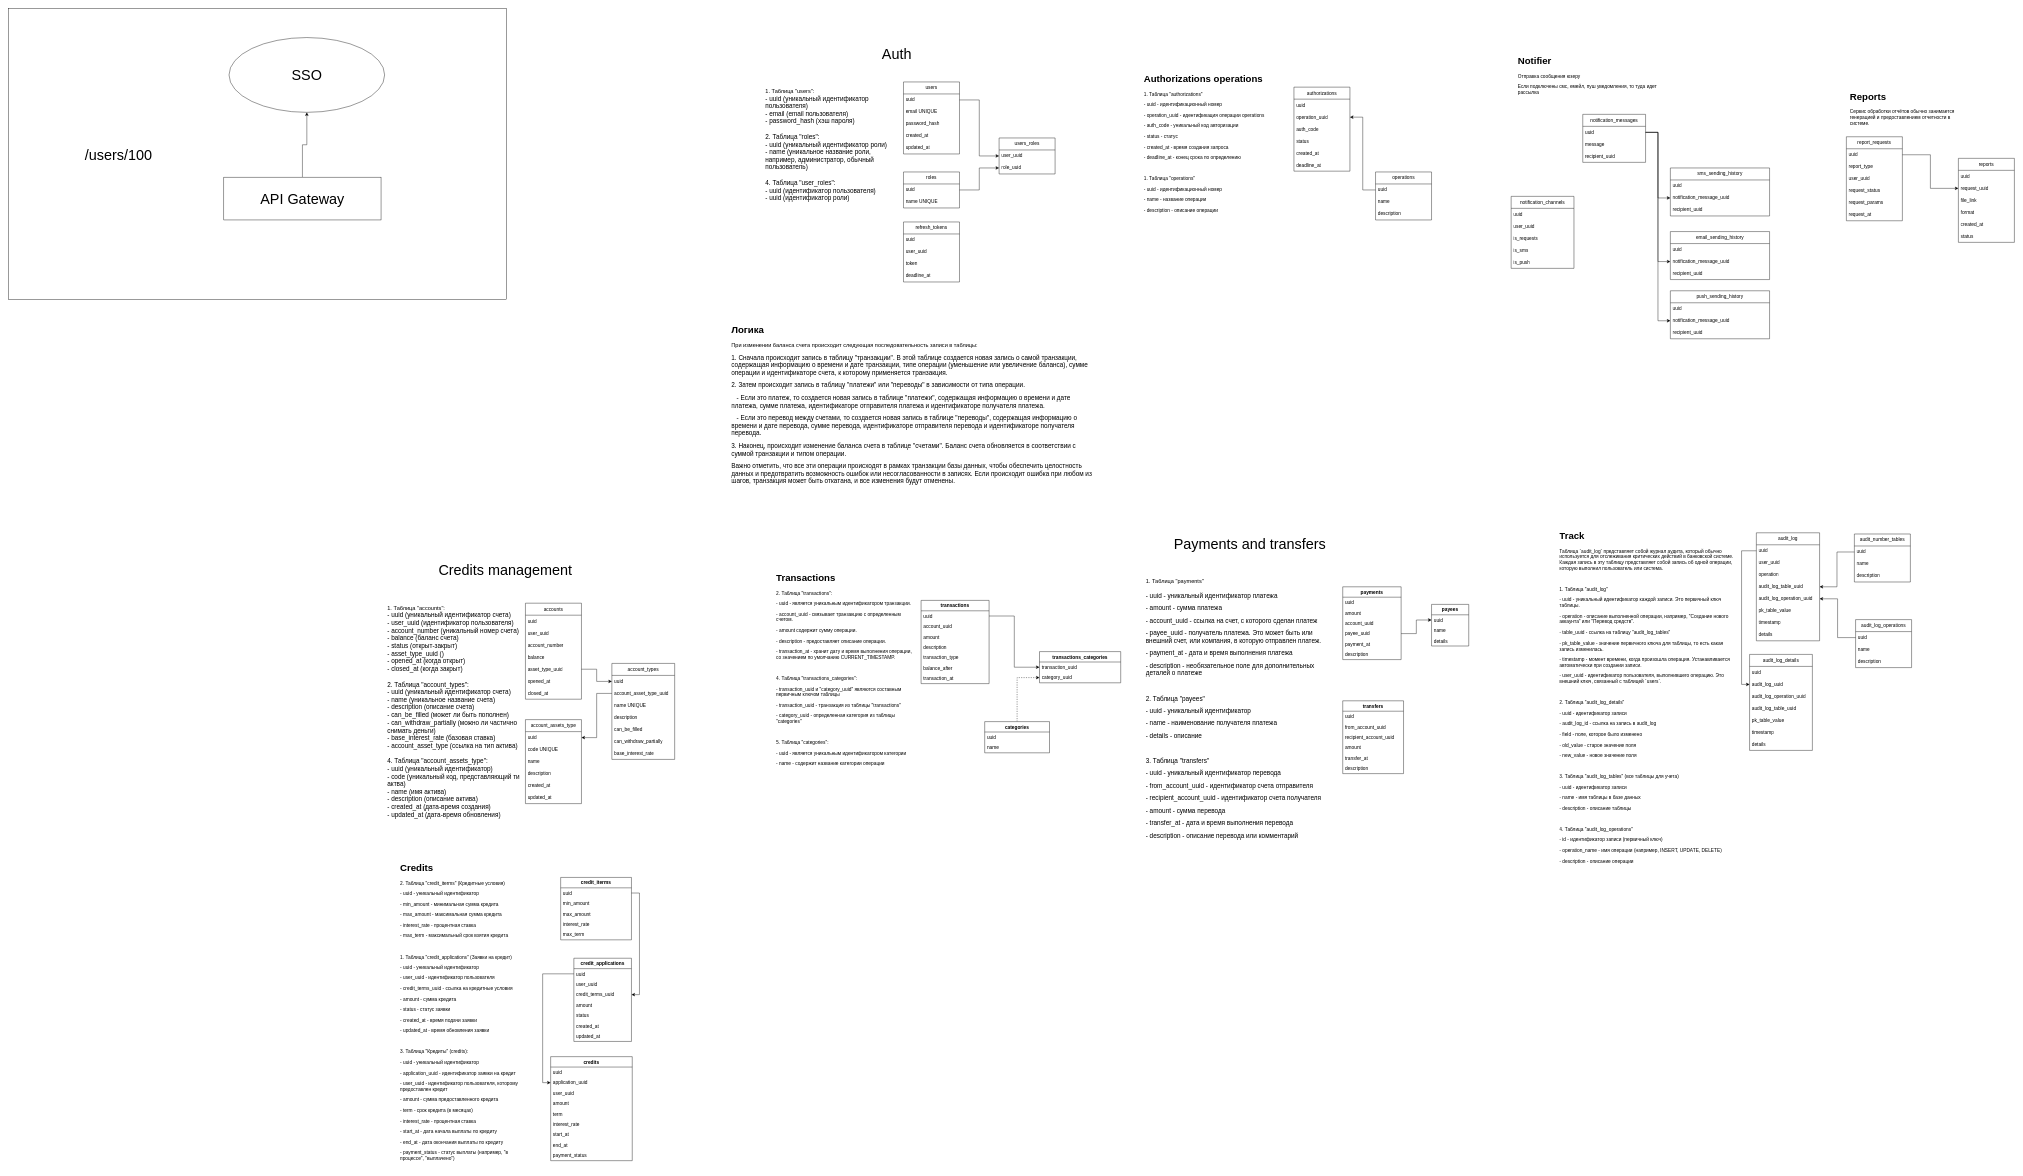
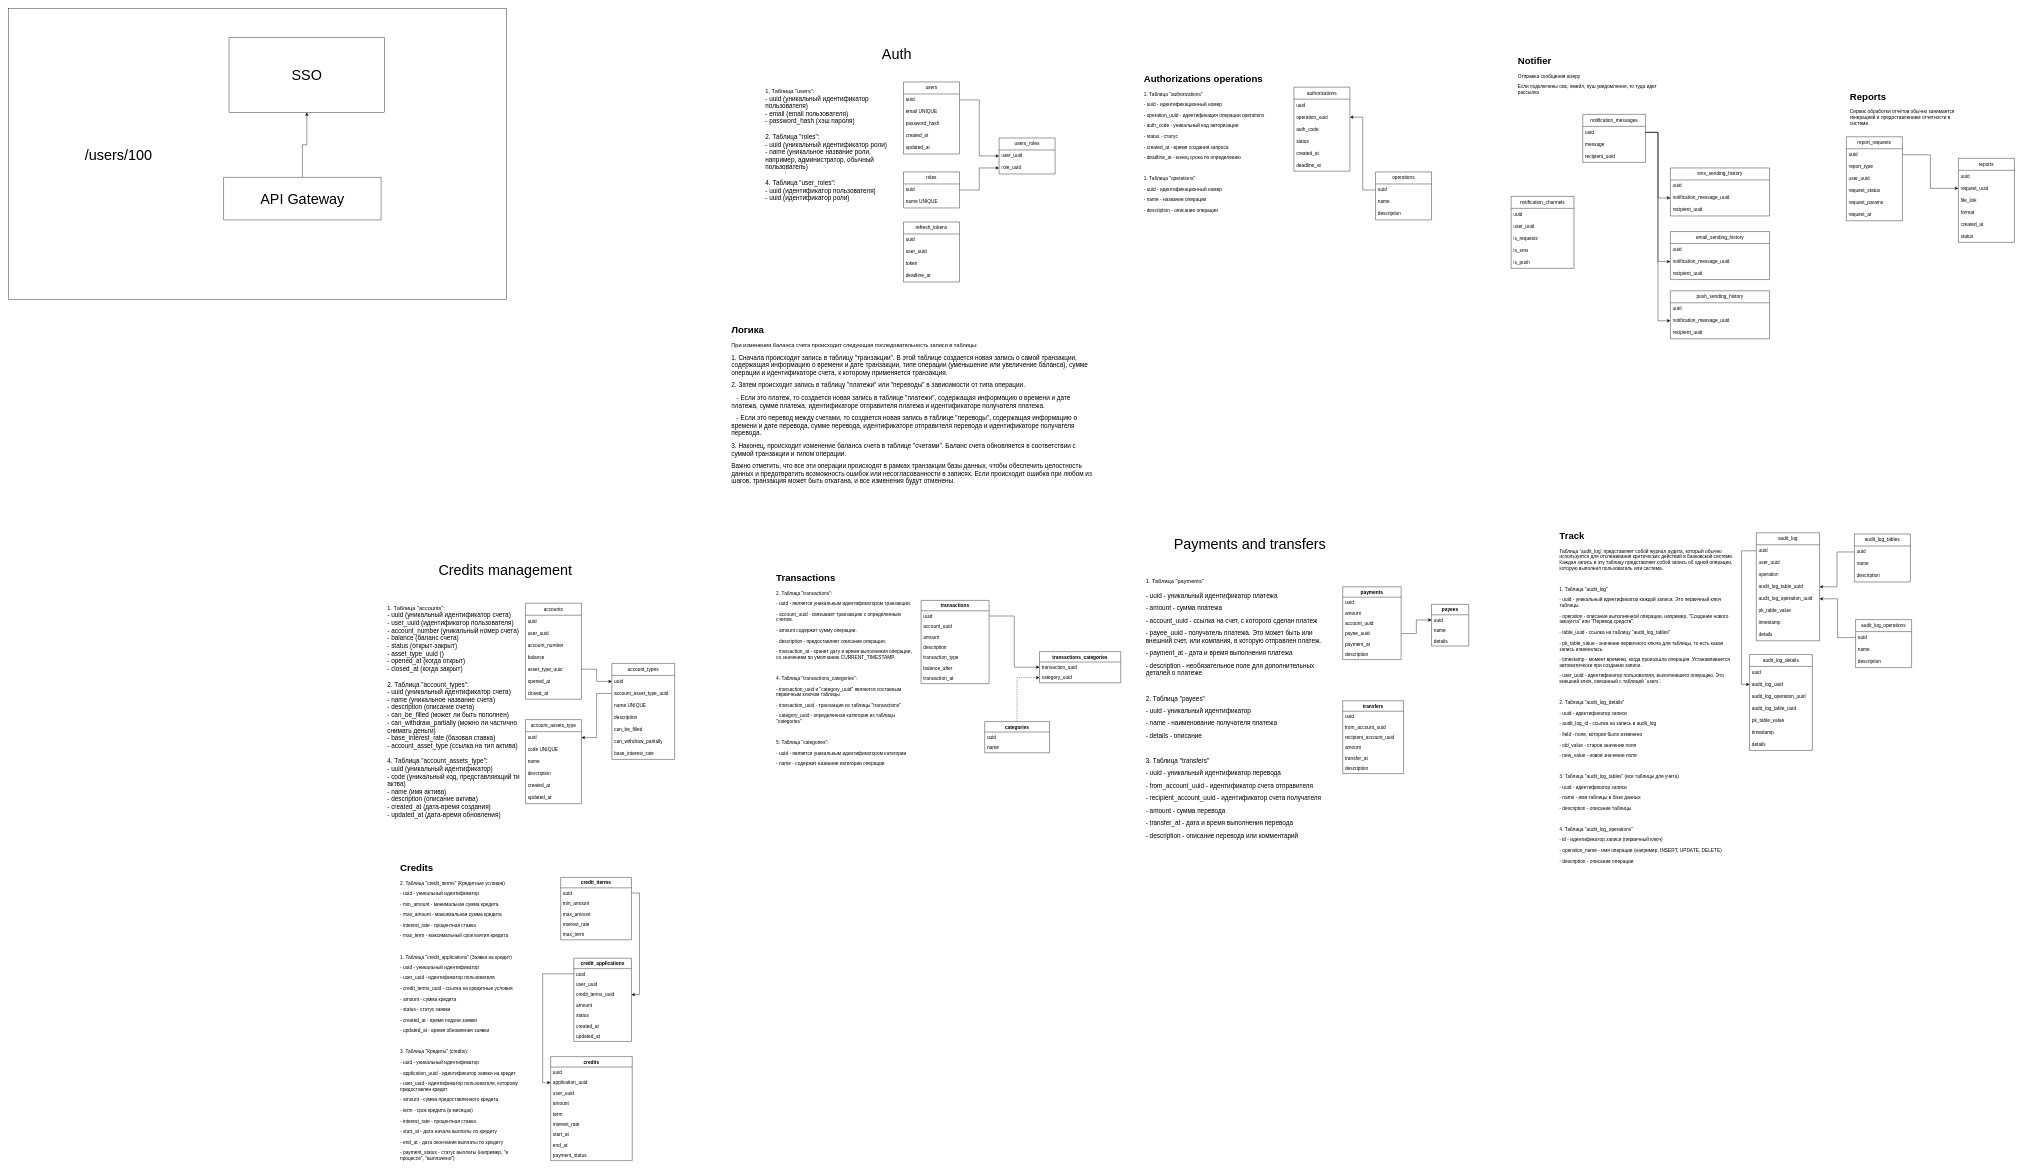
(307, 75) -> (307, 75)
(1882, 540) -> (1882, 540)
